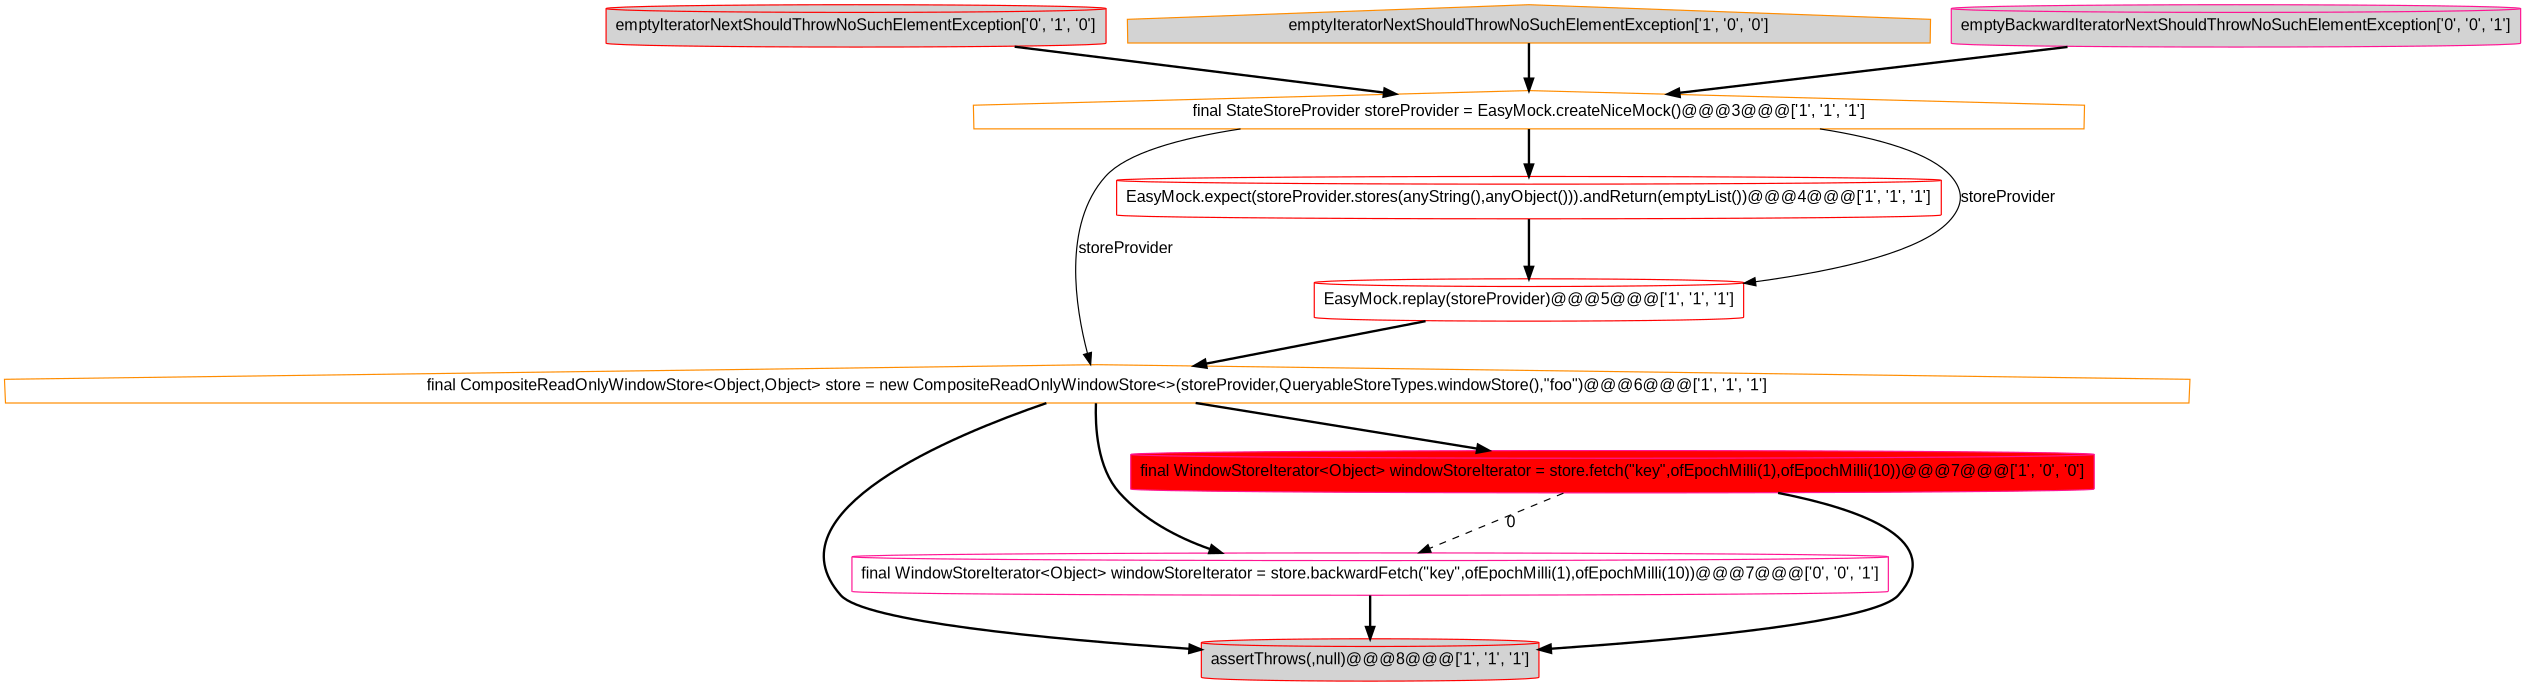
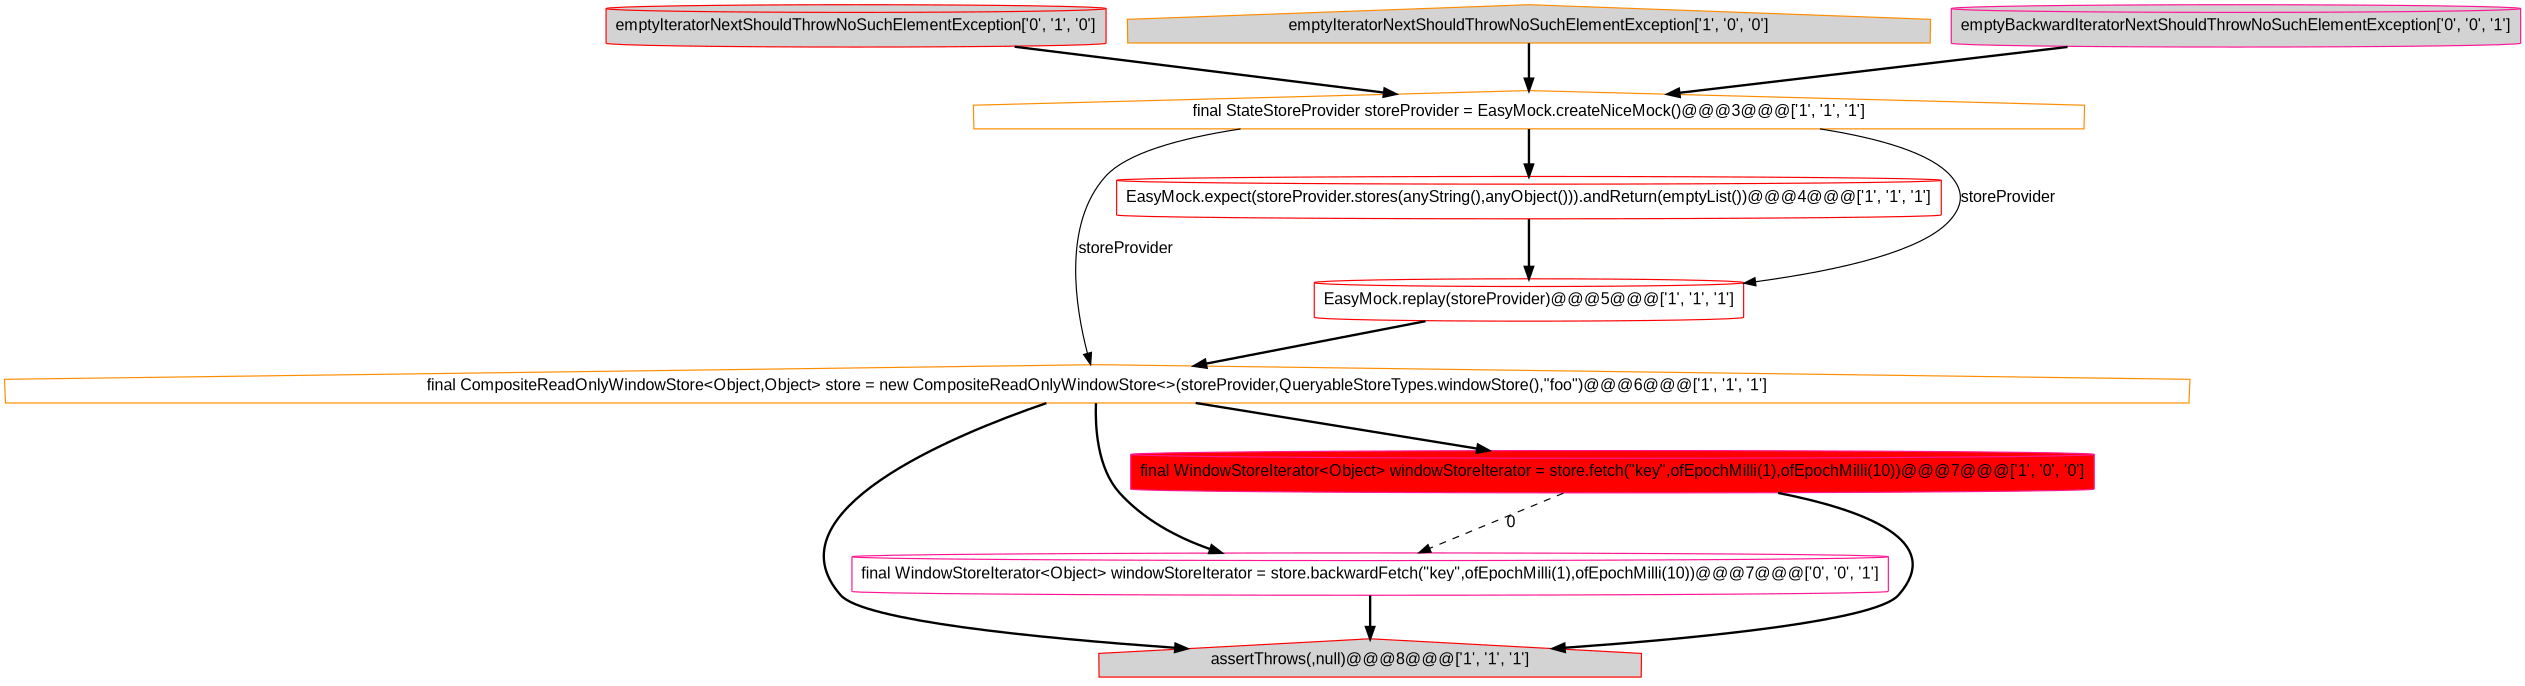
(1370, 660) -> (1370, 660)
